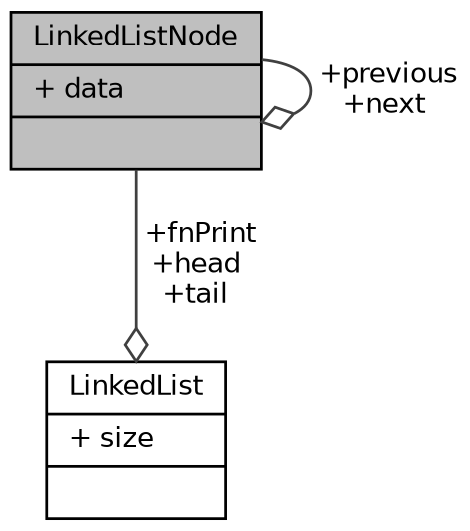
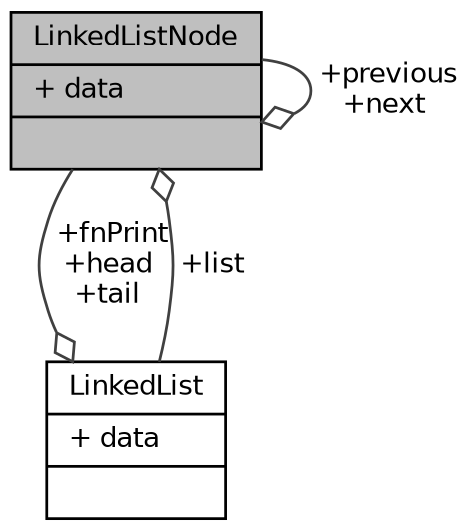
none -> (172, 282)
(111, 439) -> (116, 439)
